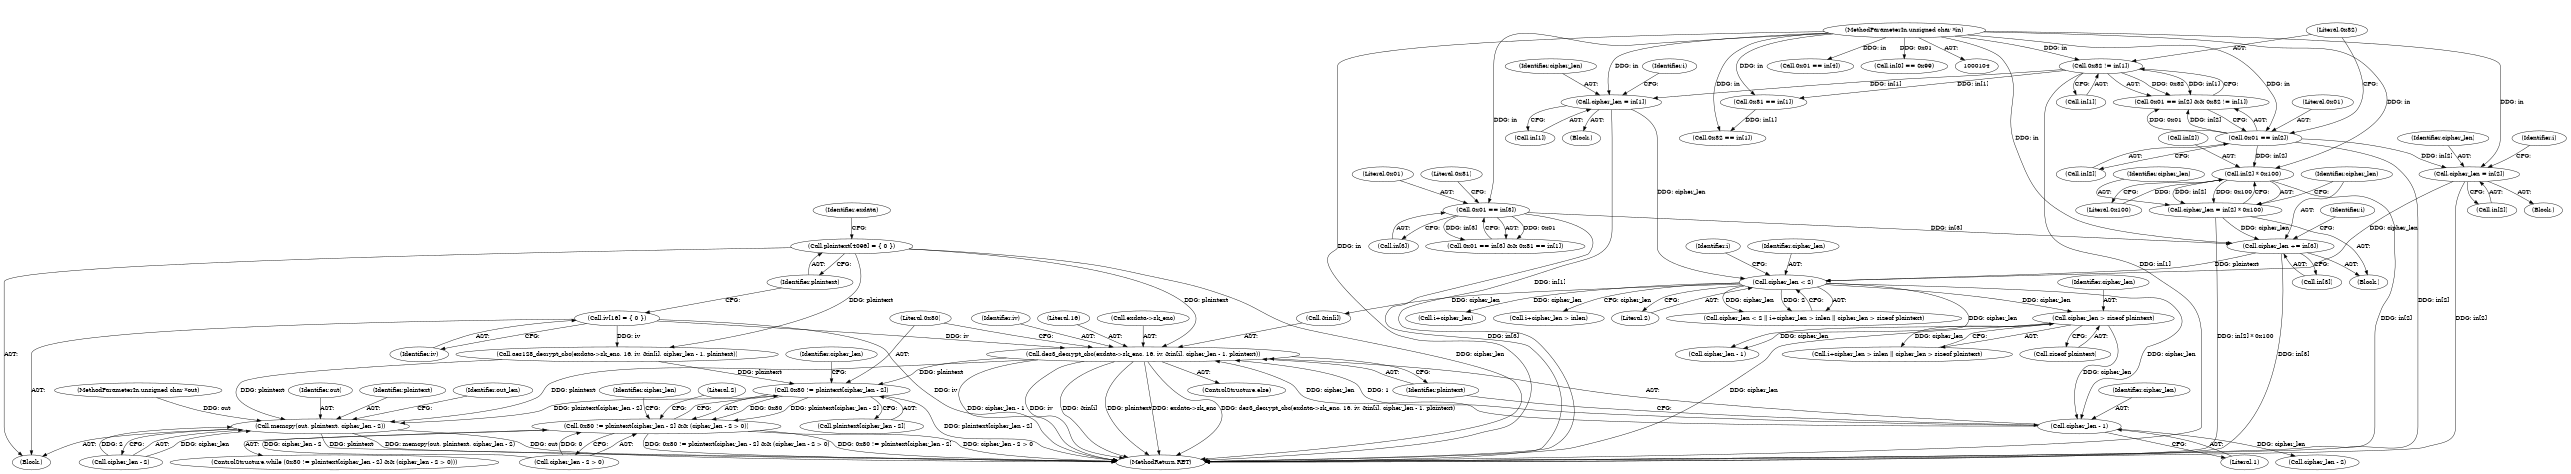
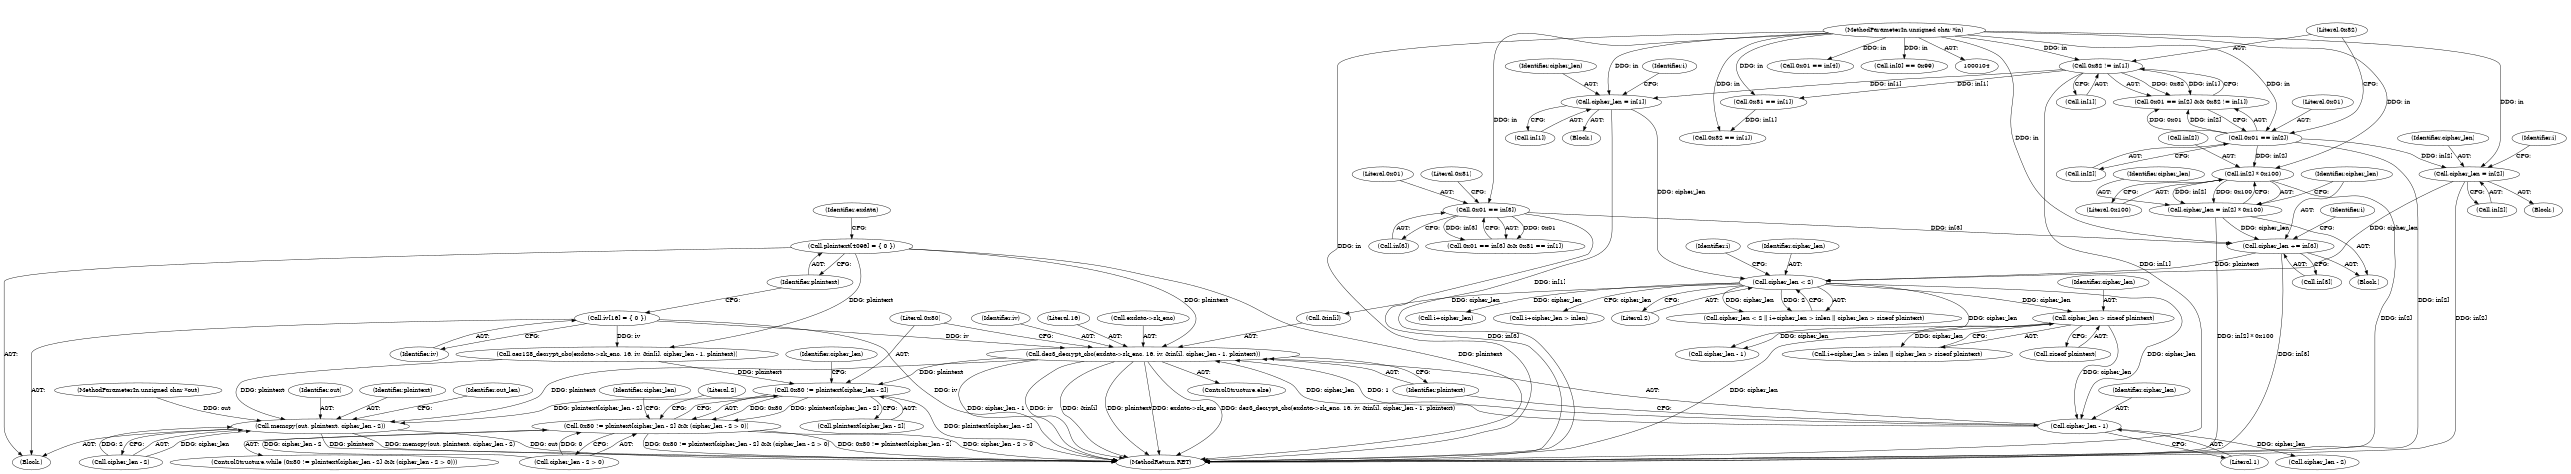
(1916, 48) -> (1916, 48)
(2163, 192) -> (2163, 192)
(1480, 354) -> (1480, 354)
